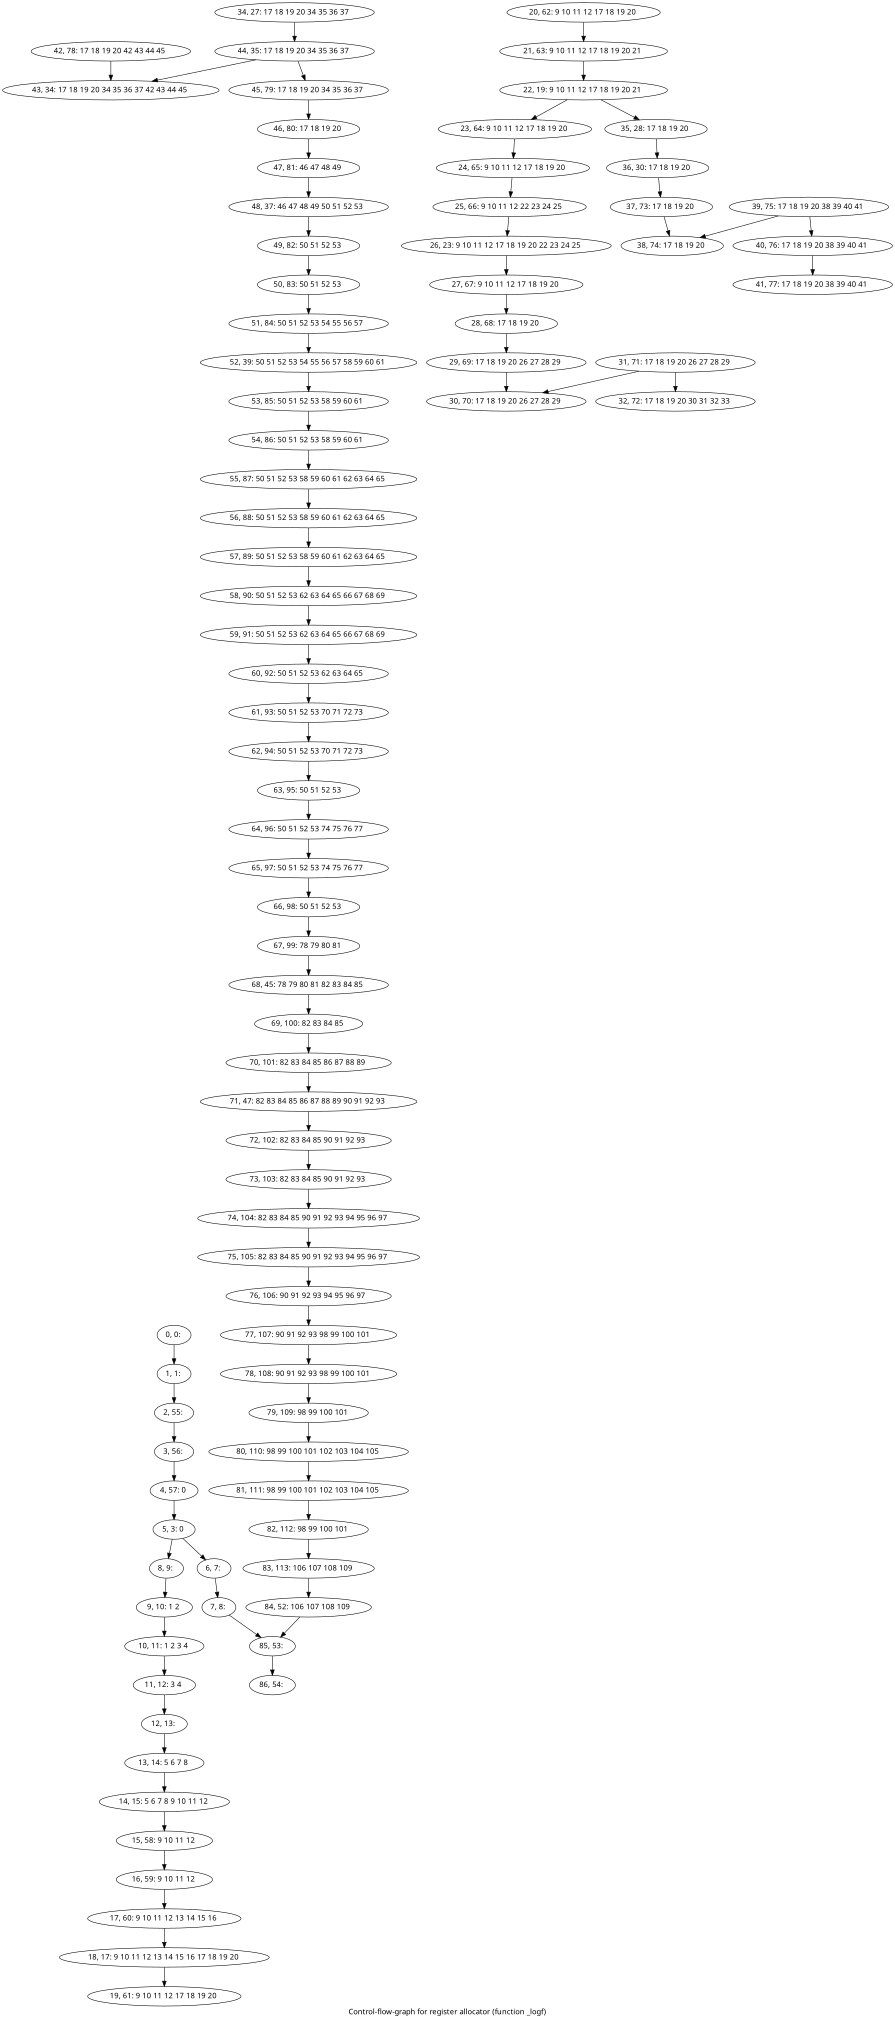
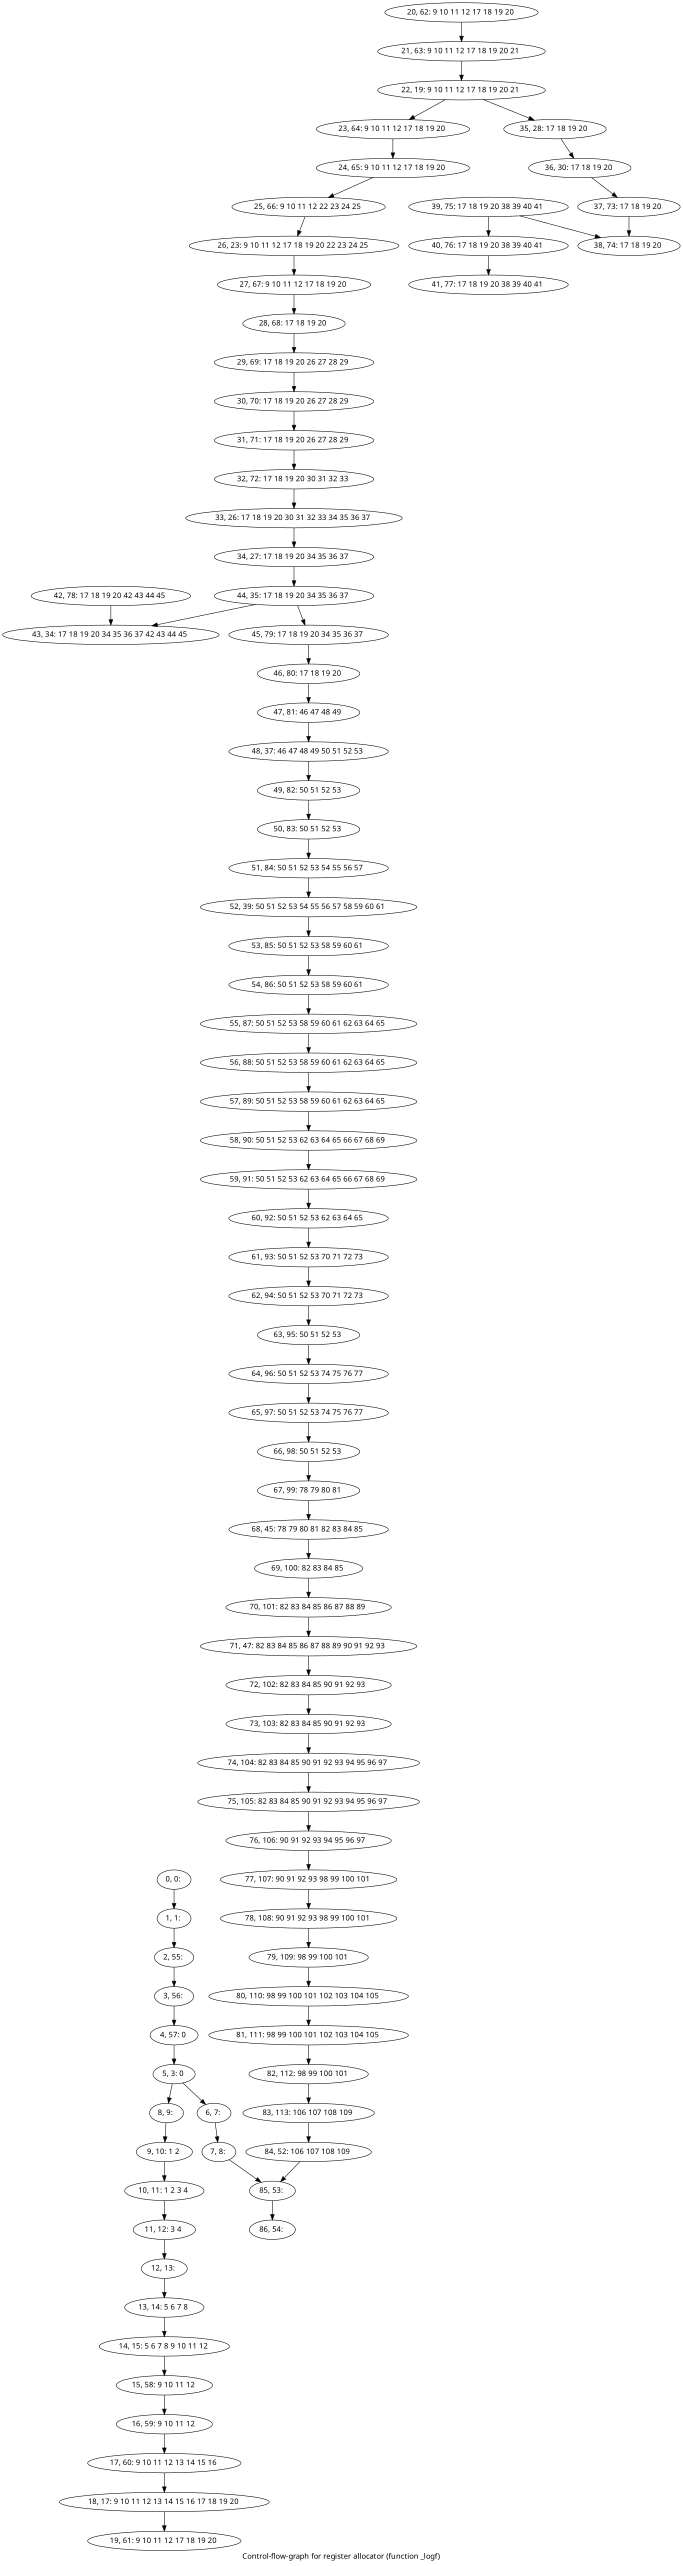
(594, 381) -> (294, 418)
none -> (294, 518)
